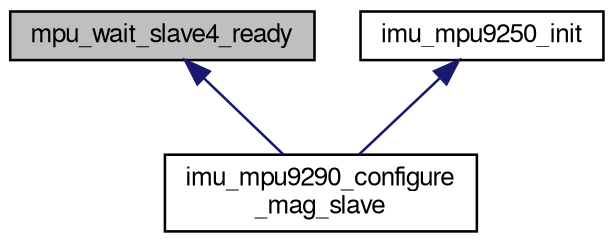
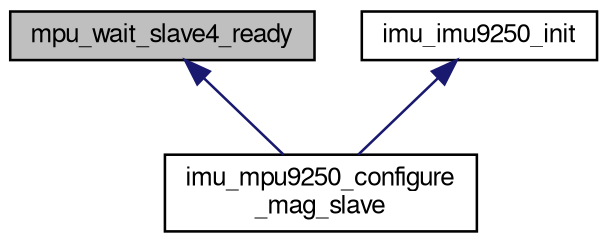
(482, 36) -> (479, 36)
(321, 193) -> (321, 193)
